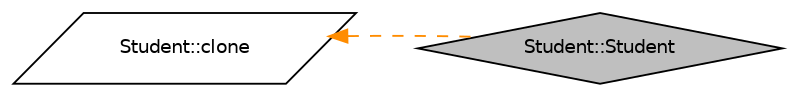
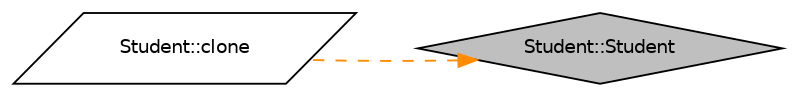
(412, 36) -> (382, 61)
